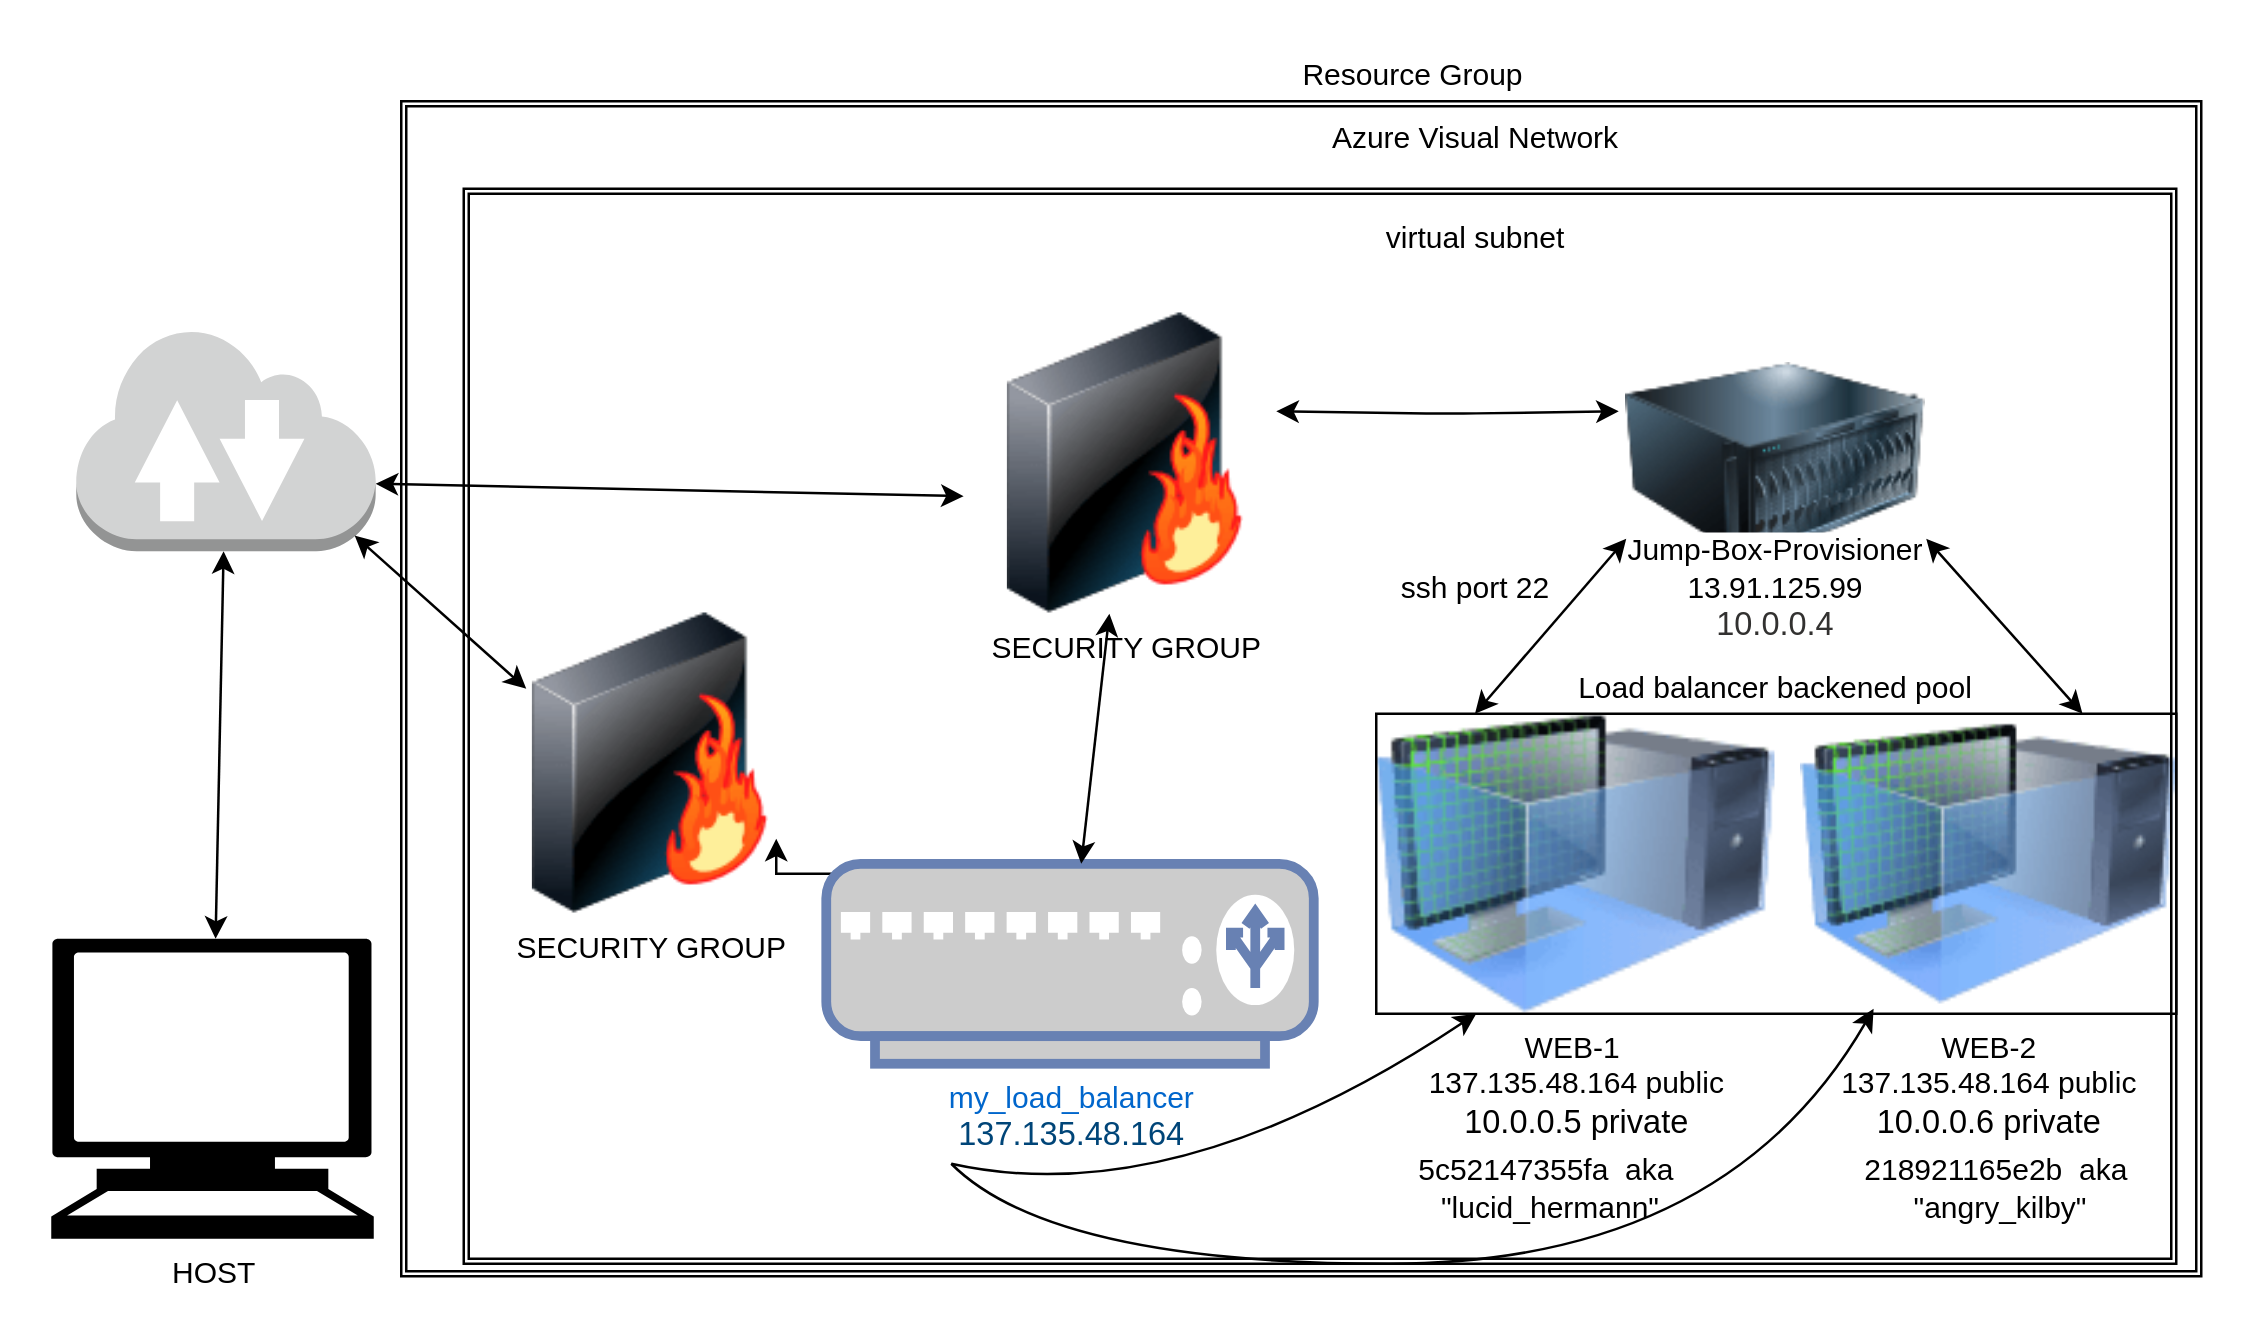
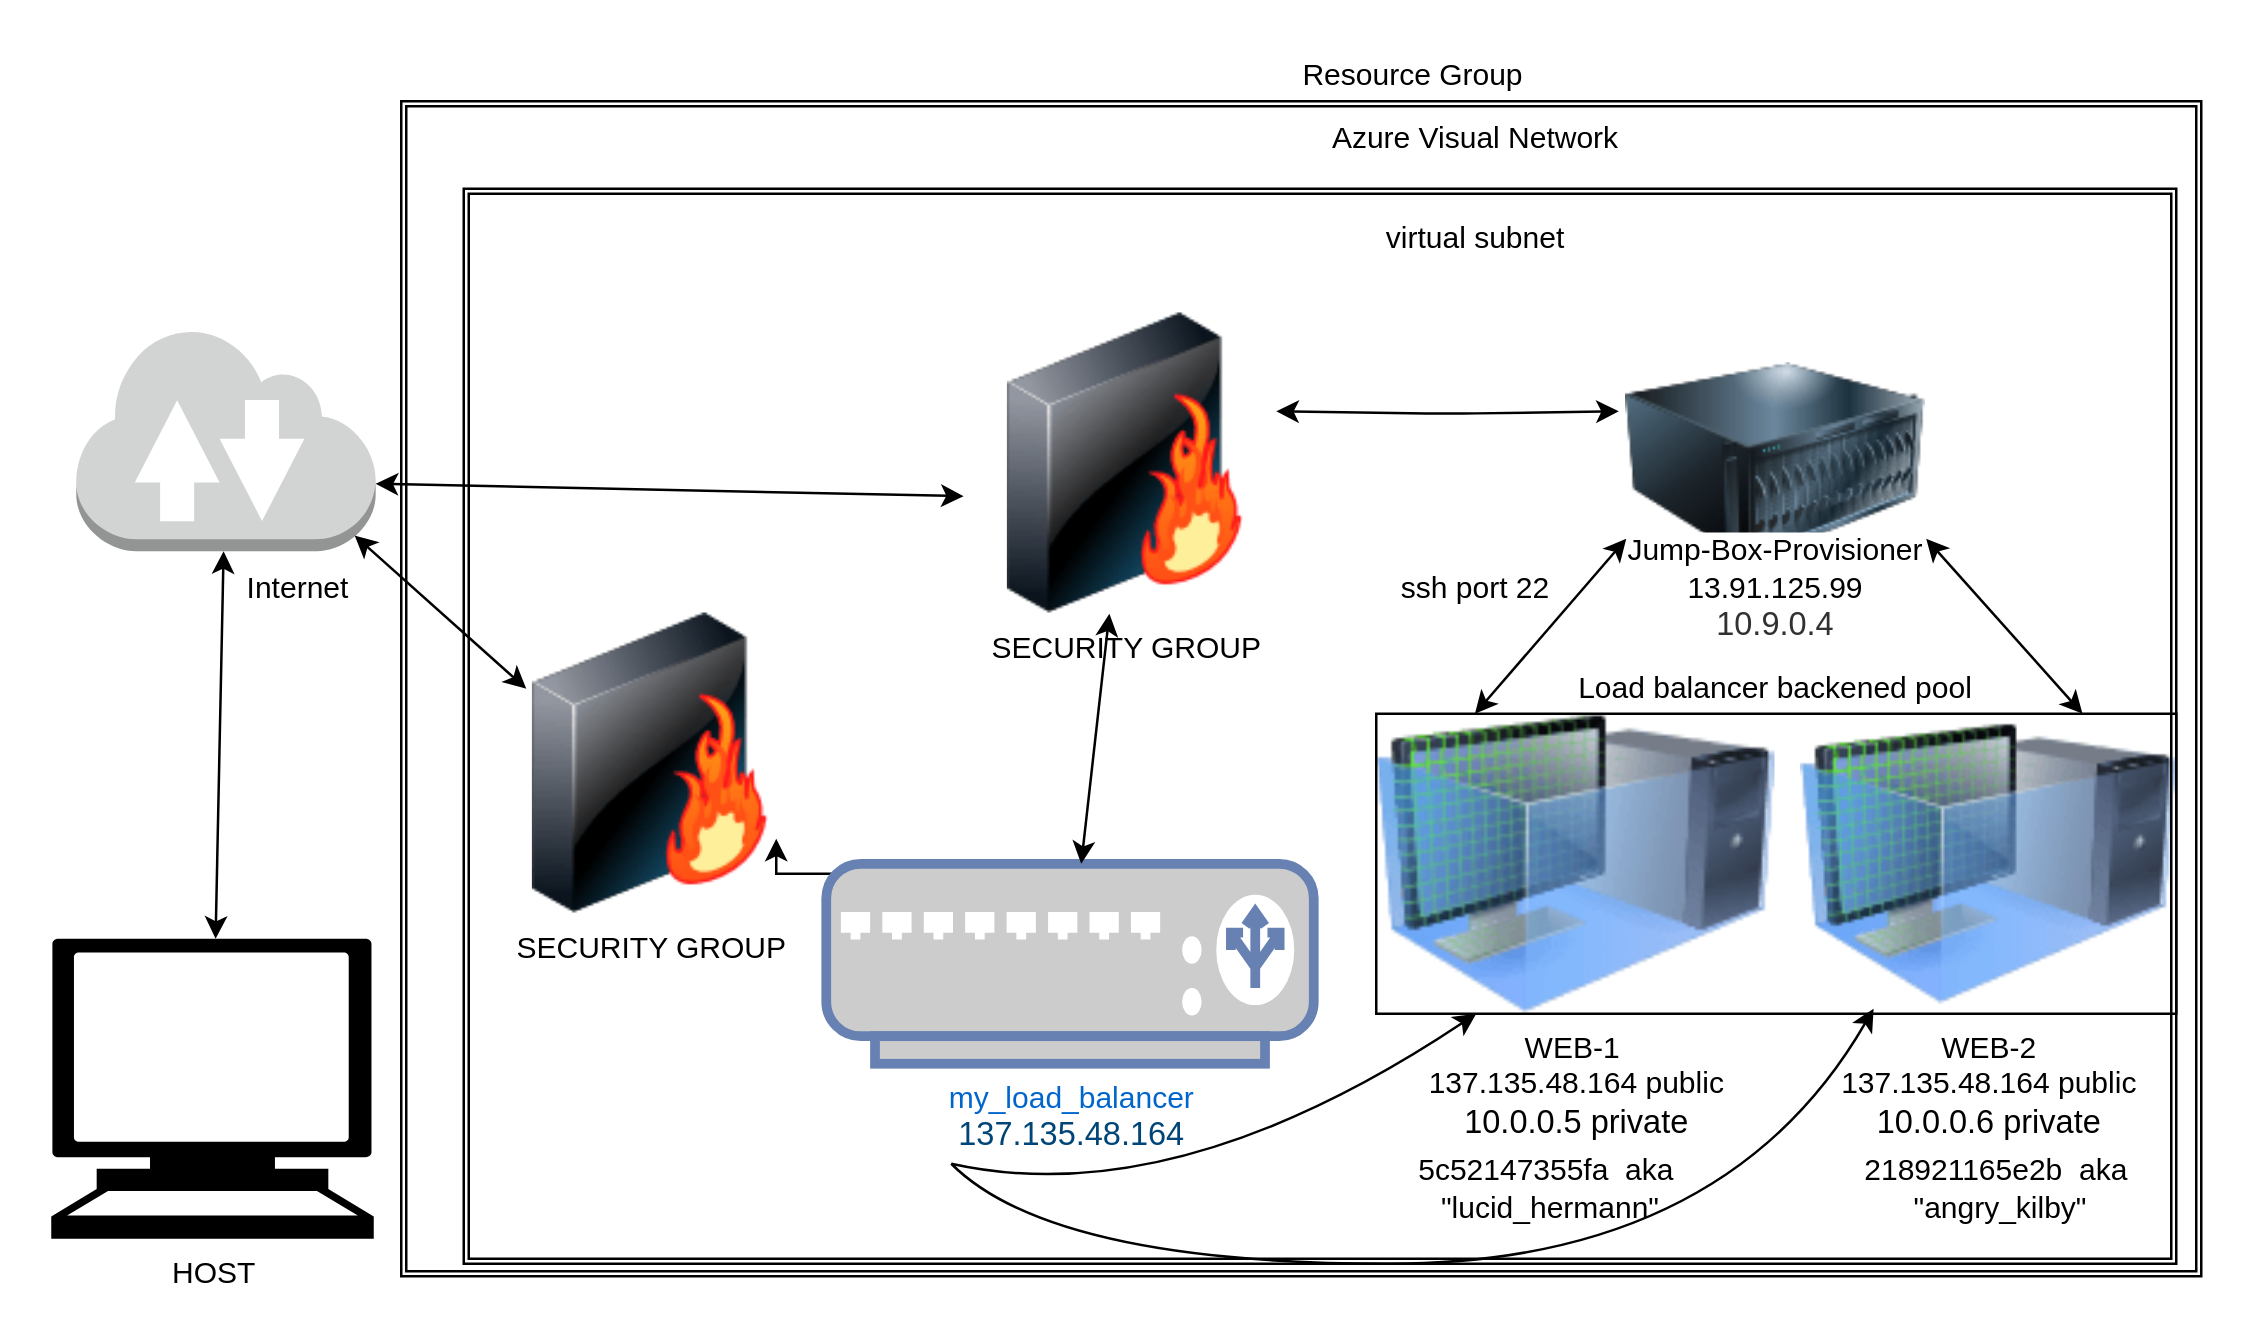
none -> (299, 589)
(1776, 589) -> (1776, 589)
